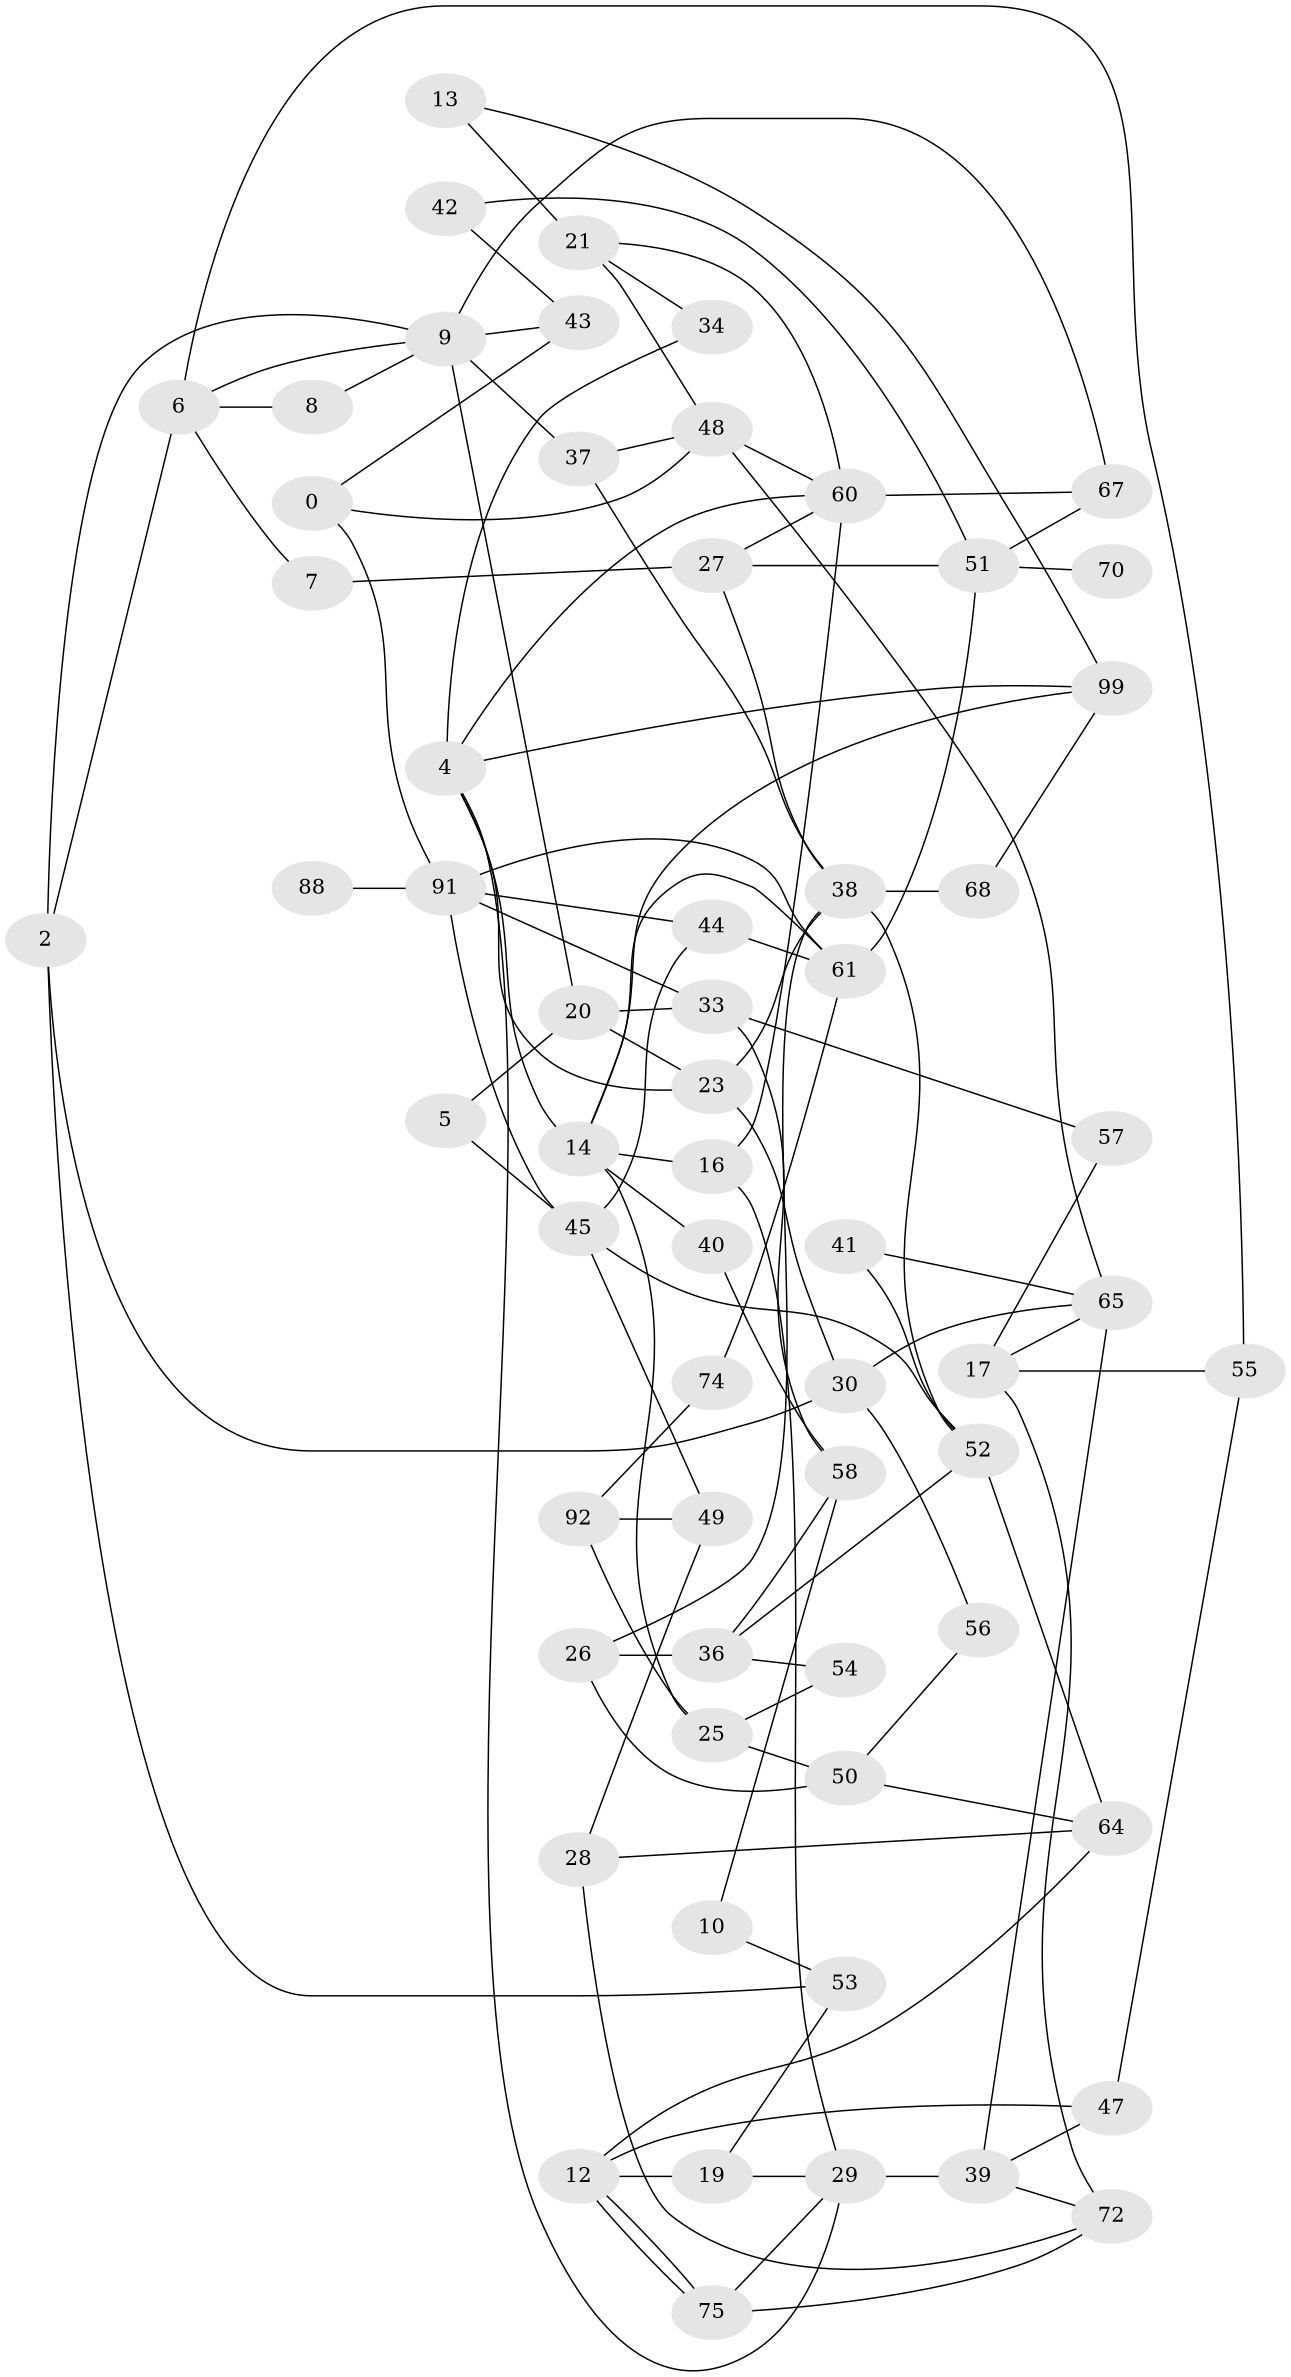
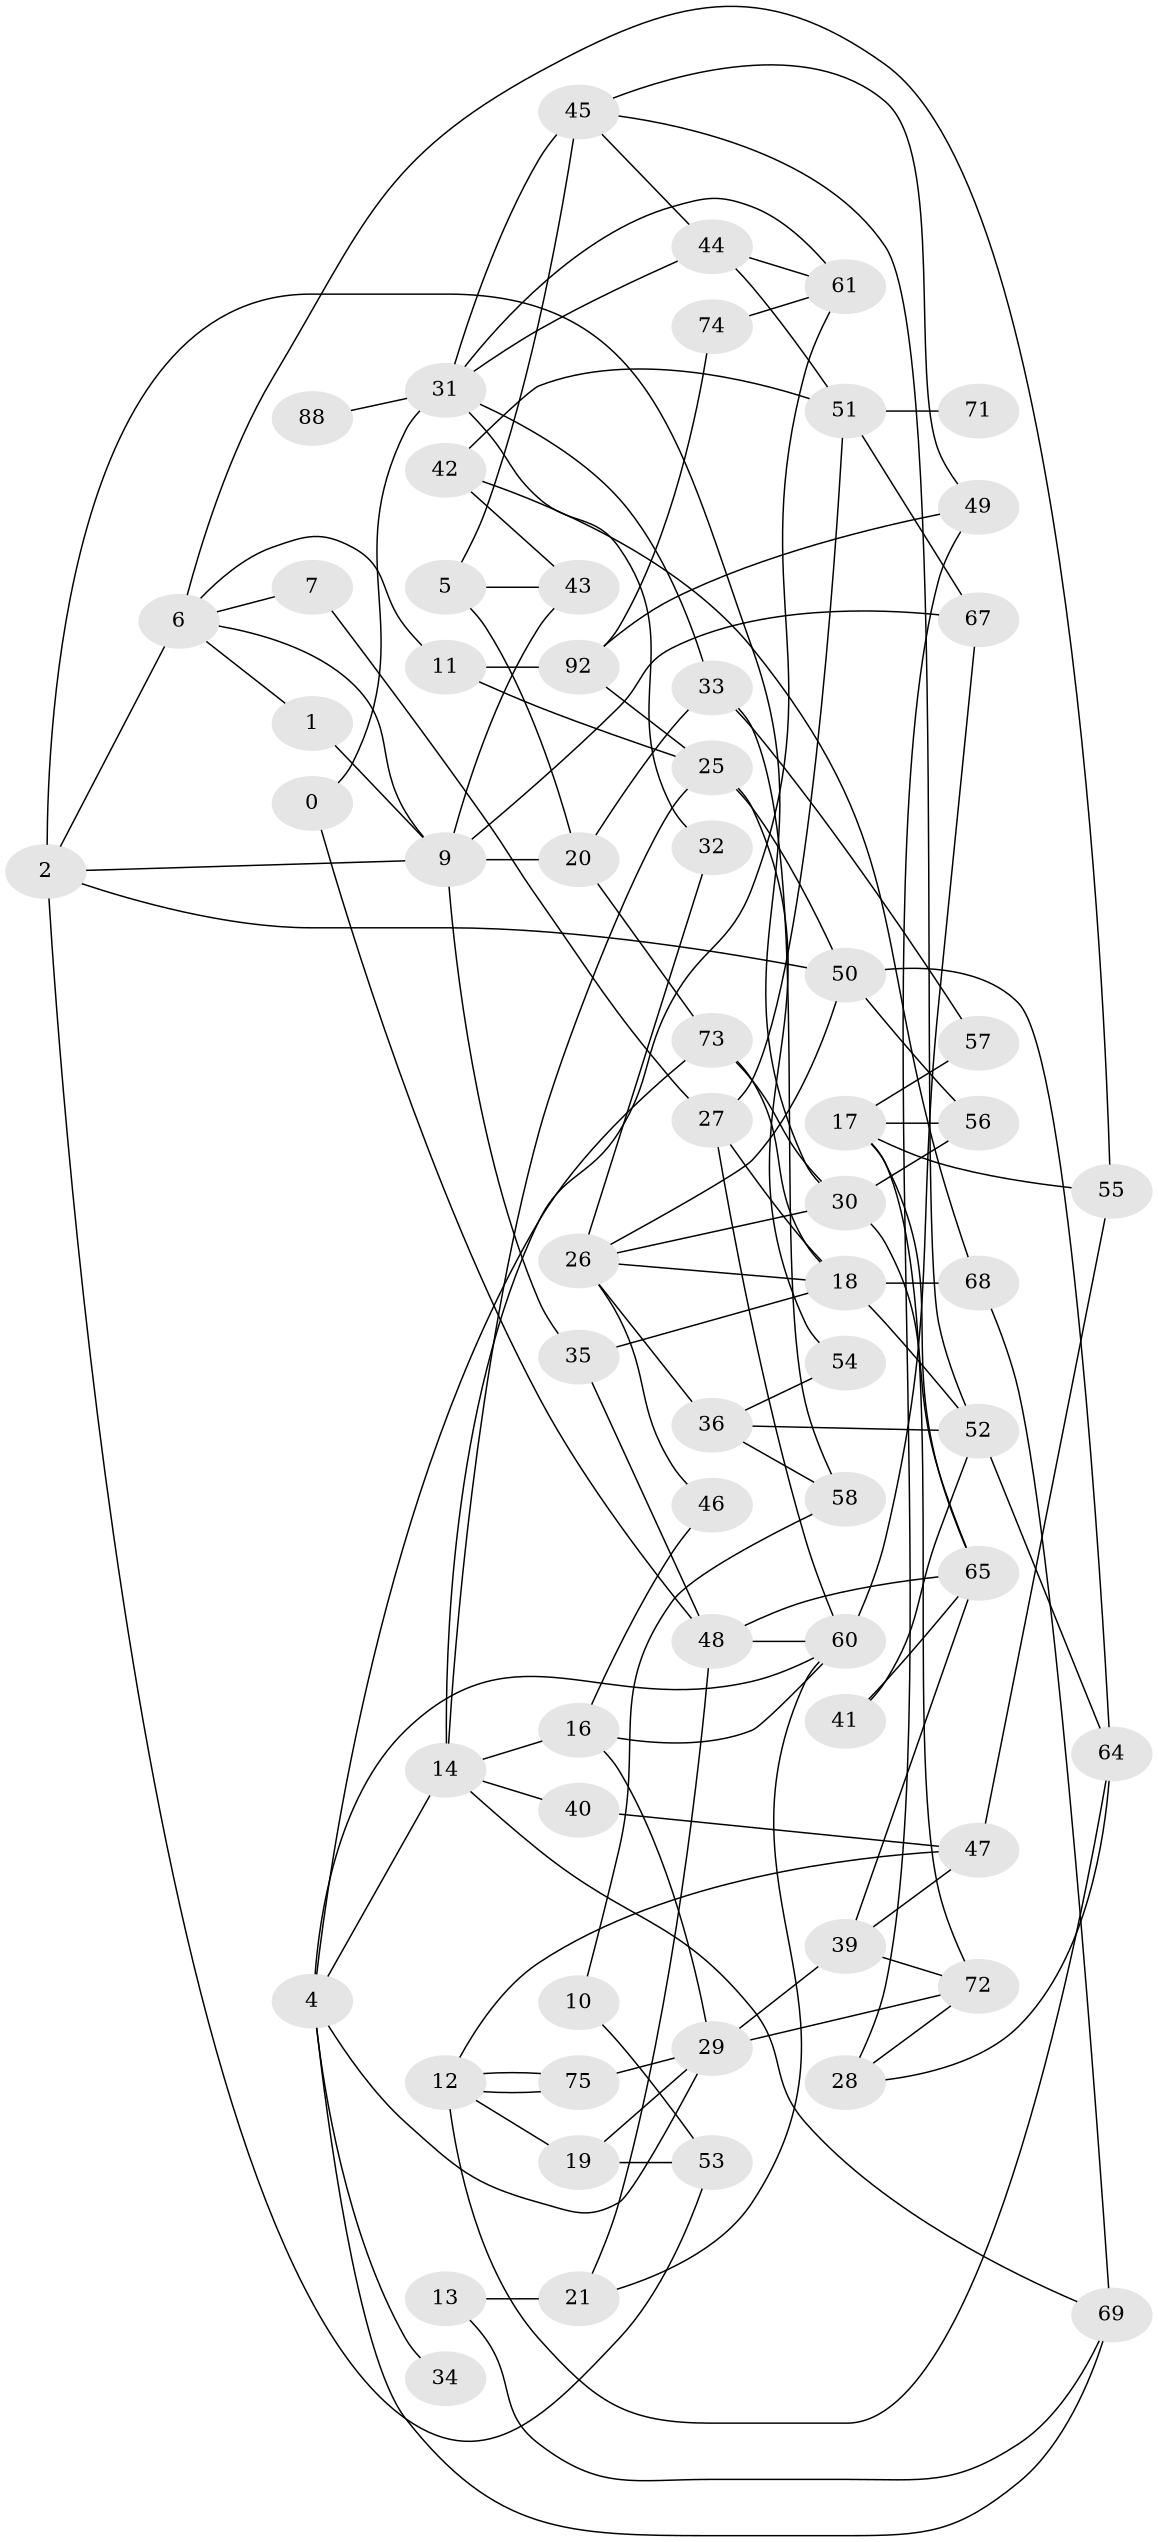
(646, 285) -> none
(312, 407) -> (312, 723)
(446, 413) -> (513, 587)
(579, 459) -> (579, 1357)
(1112, 571) -> (979, 411)
none -> (446, 667)
(1112, 688) -> (1112, 2315)
(943, 778) -> (784, 326)
none -> (842, 788)
none -> (712, 848)
(446, 888) -> (446, 390)
(845, 891) -> (845, 1283)
none -> (443, 928)
(712, 1087) -> (712, 1040)
none -> (914, 1123)
none -> (712, 1232)
(769, 1364) -> (787, 1831)
none -> (712, 1505)
(922, 2290) -> (845, 2017)
